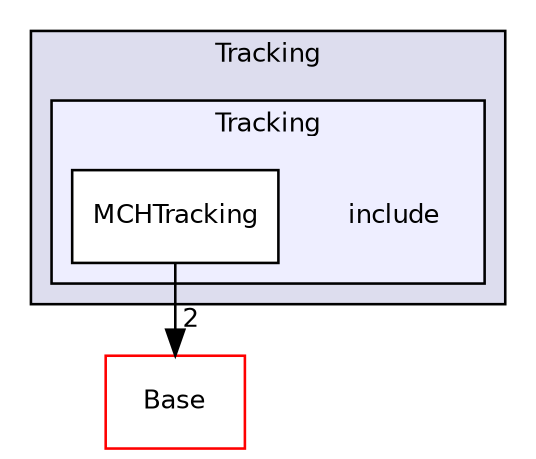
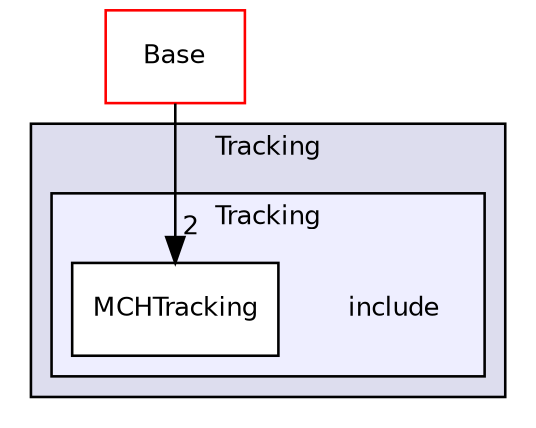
(175, 297) -> (175, 170)
